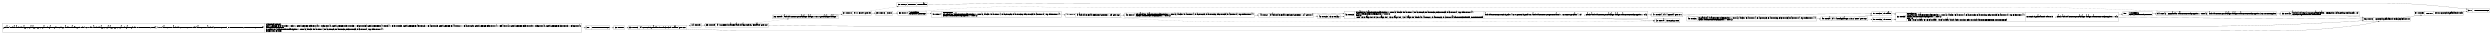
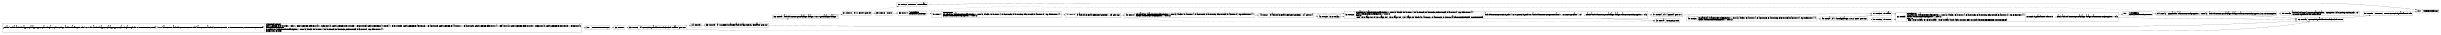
(2354, 17) -> (2273, 17)
(1910, 18) -> (1910, 18)
